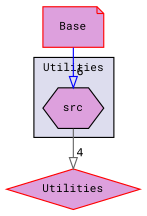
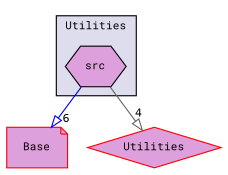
(73, 64) -> (70, 103)
